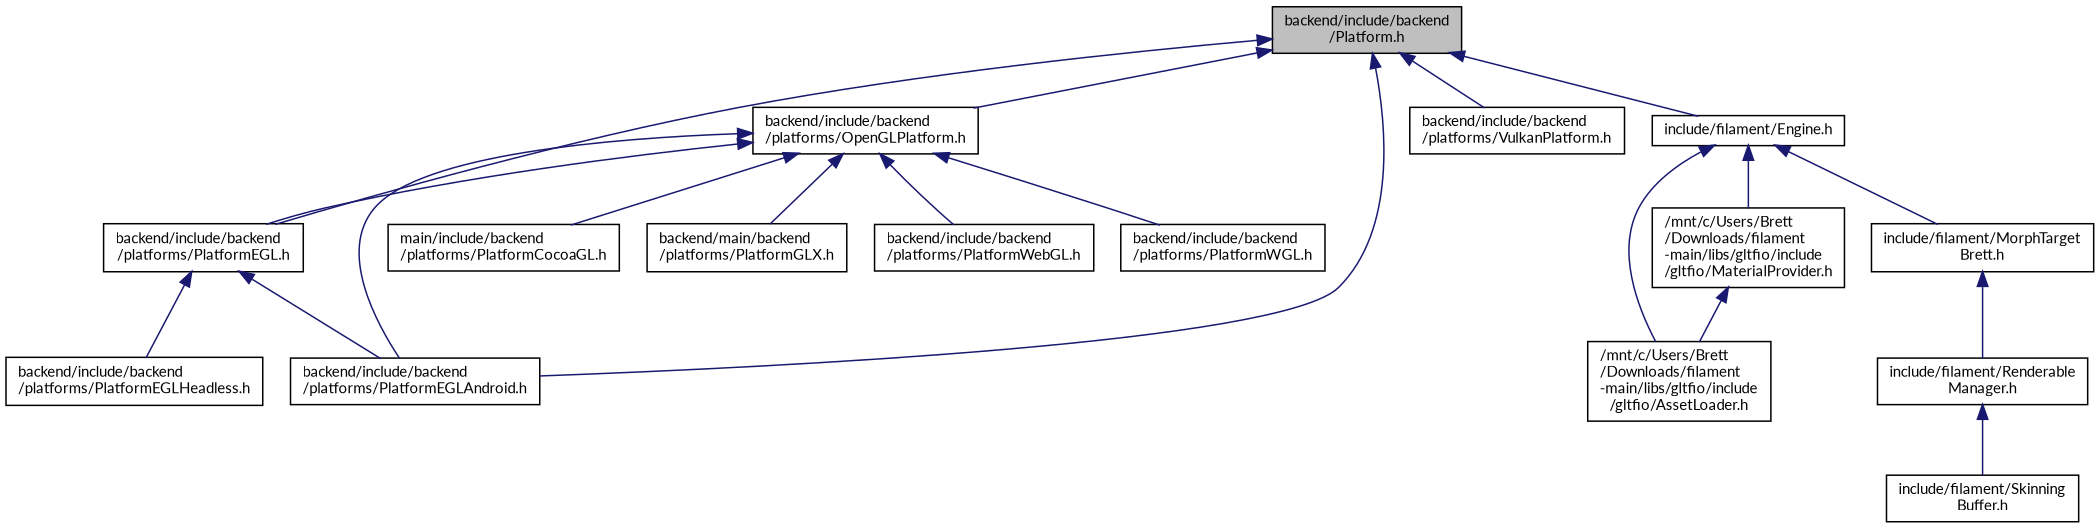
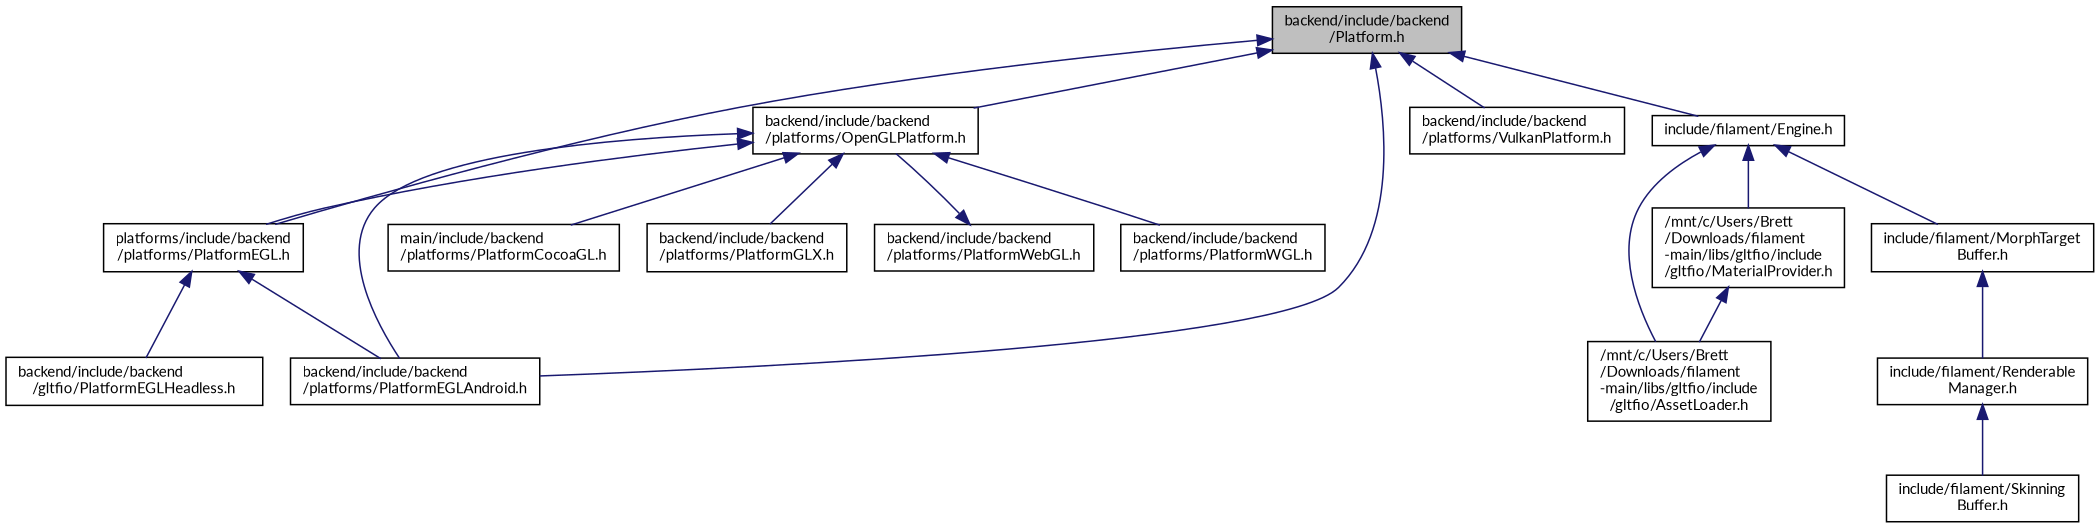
(921, 196) -> (928, 183)
(203, 248) -> (203, 248)
(747, 248) -> (747, 248)
(1983, 248) -> (1983, 248)
(134, 381) -> (134, 381)
